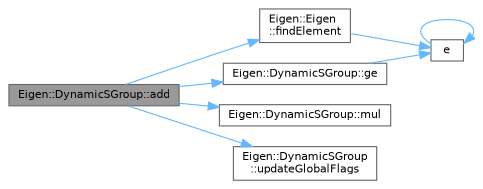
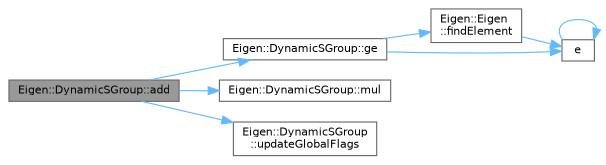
(187, 63) -> (401, 36)
